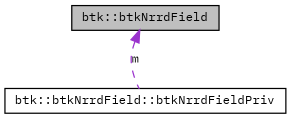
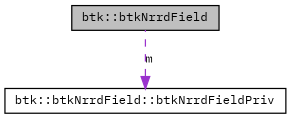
(132, 66) -> (145, 53)
